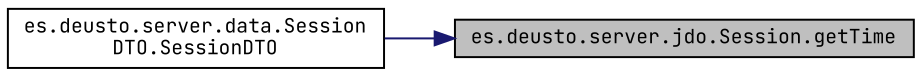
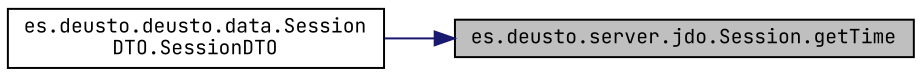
(196, 38) -> (196, 38)
